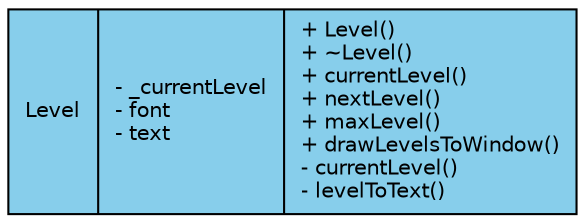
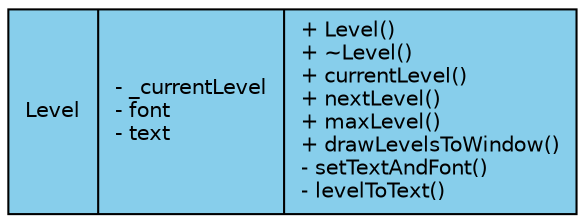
(380, 168) -> (395, 168)
